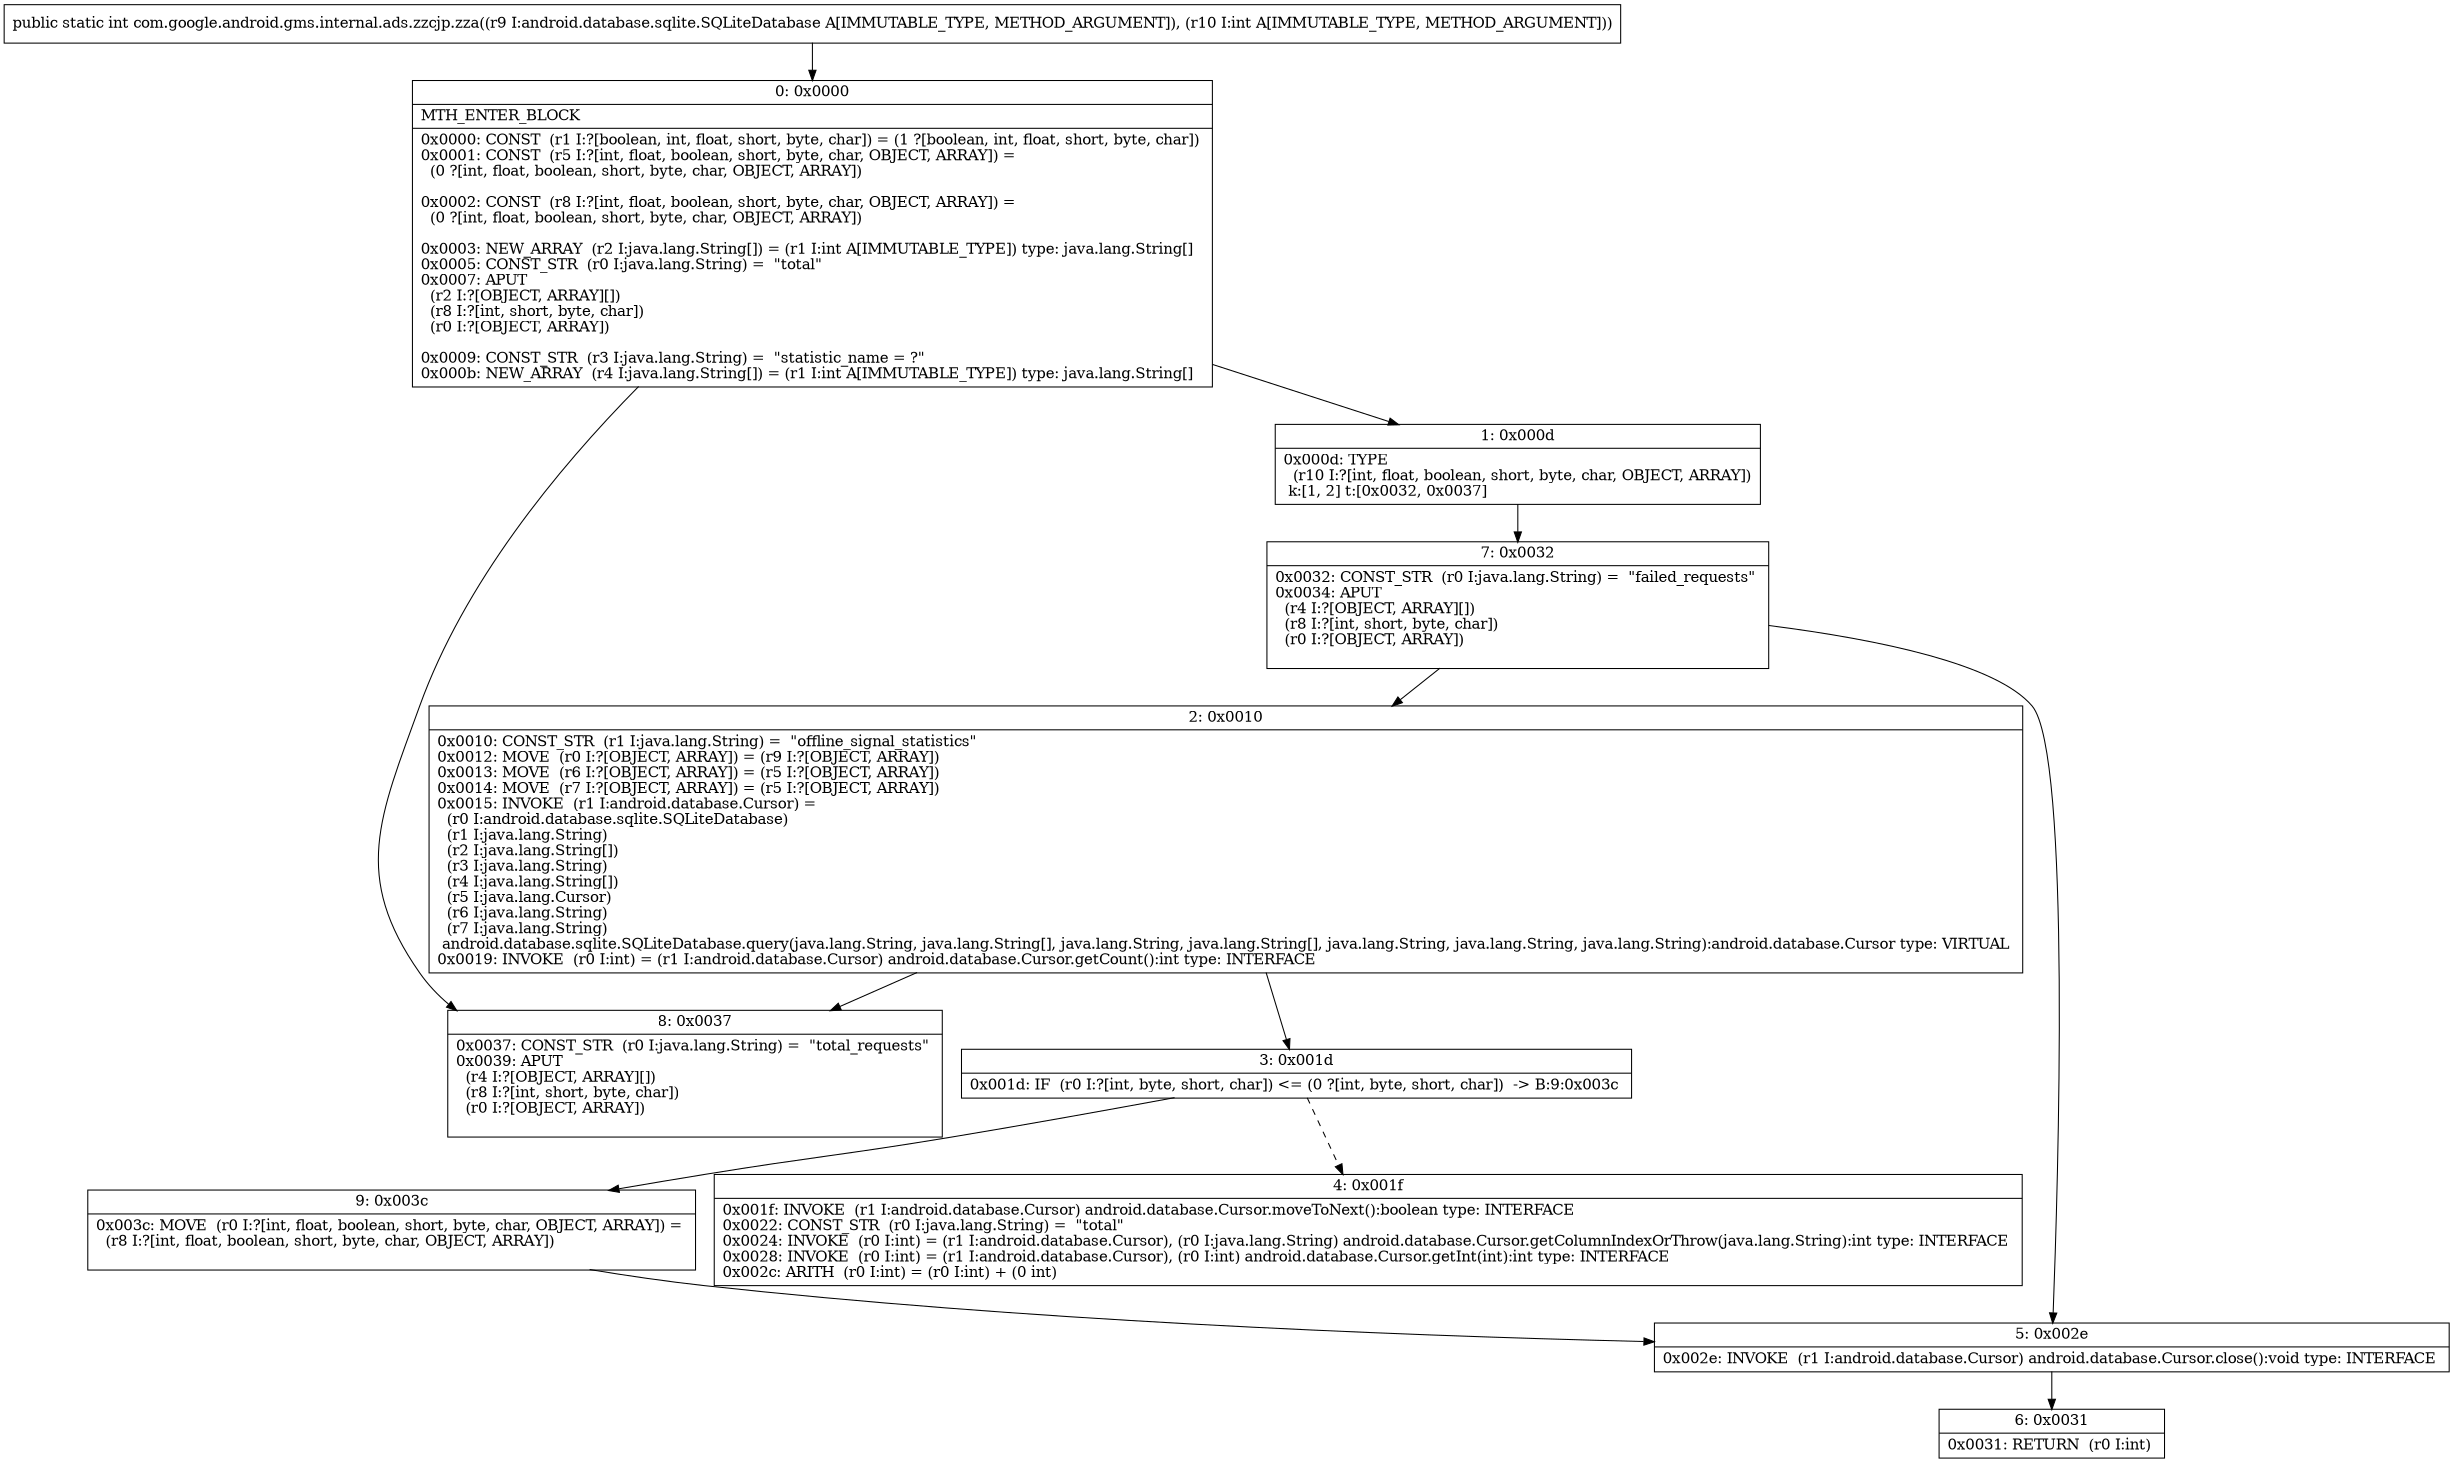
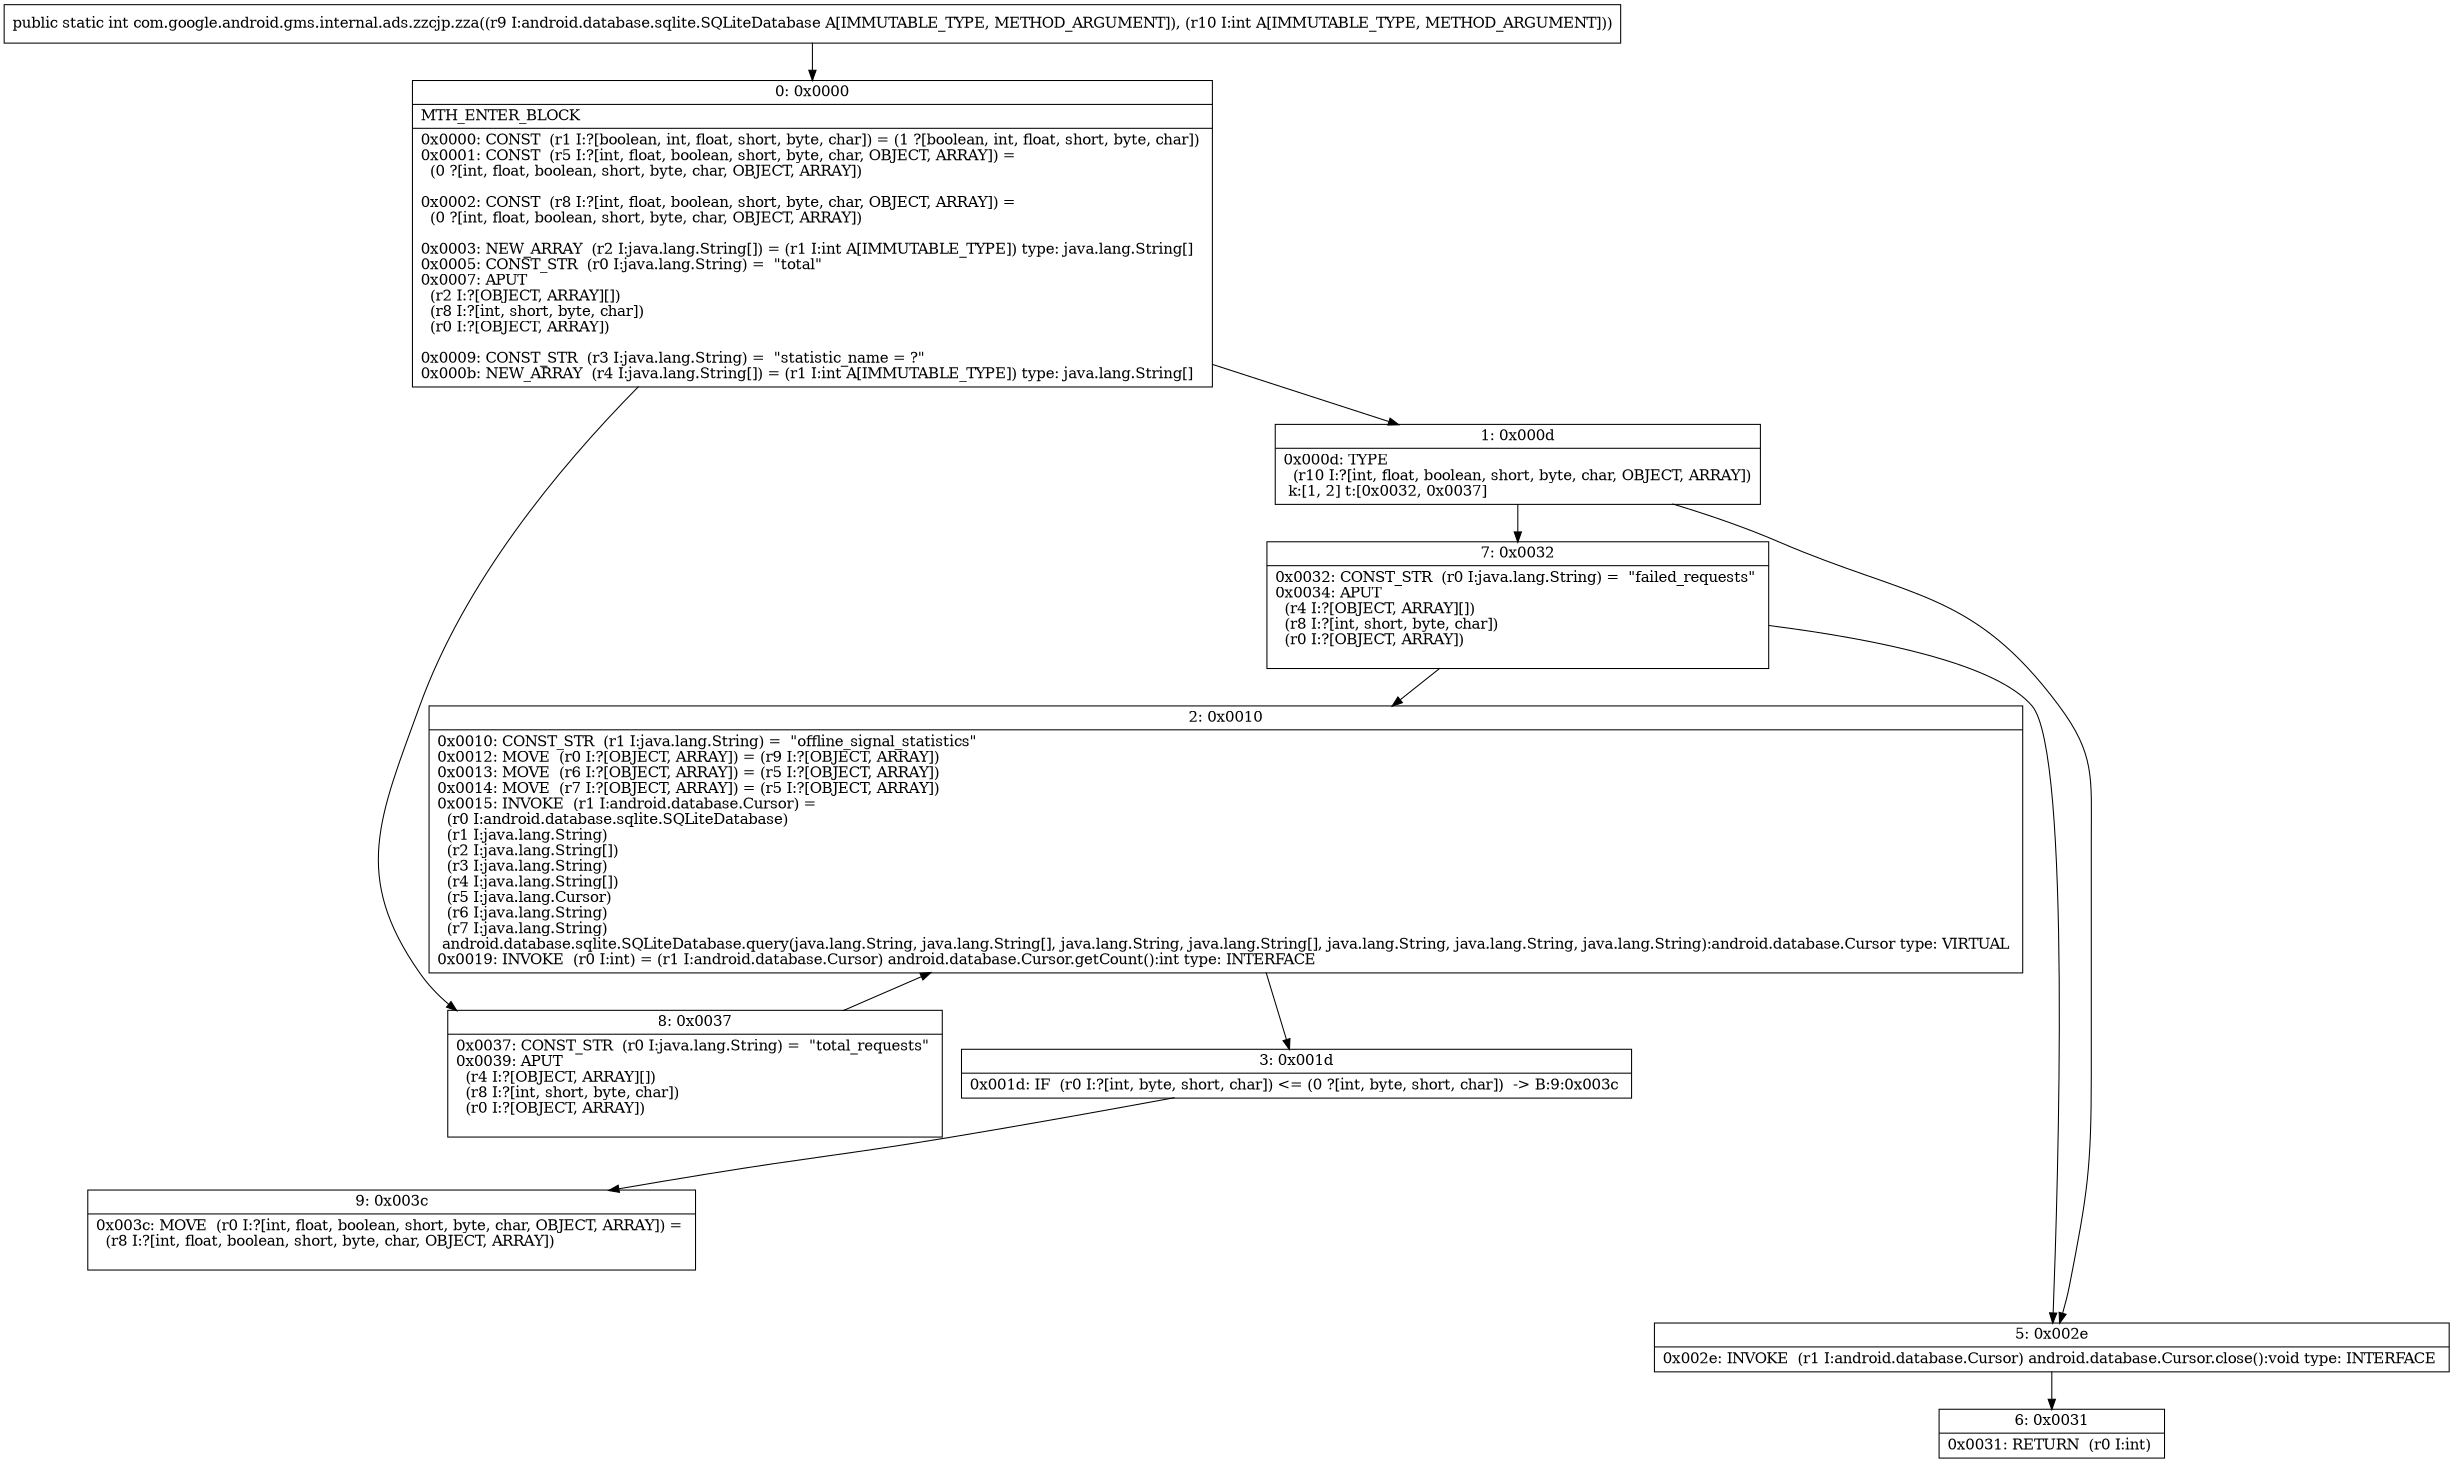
(878, 989) -> (882, 994)
(1368, 1230) -> none
(1116, 1319) -> (2091, 785)
